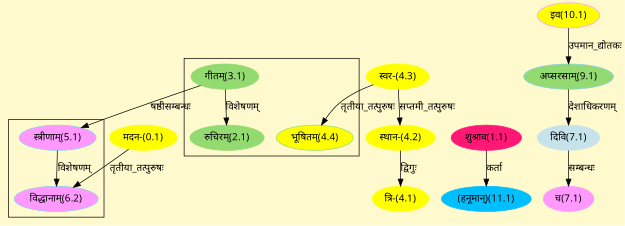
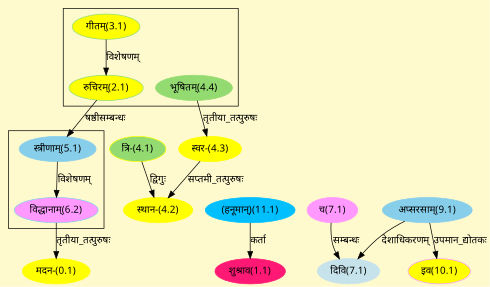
(569, 42) -> (433, 237)
(225, 77) -> (106, 27)
(569, 77) -> (427, 210)
(346, 98) -> (201, 115)
(144, 105) -> (84, 116)
(58, 138) -> (58, 149)
(227, 138) -> (106, 88)
(315, 138) -> (194, 88)
(401, 165) -> (147, 176)
(486, 165) -> (250, 237)
(569, 165) -> (332, 238)
(99, 170) -> (56, 237)
(401, 199) -> (138, 149)
